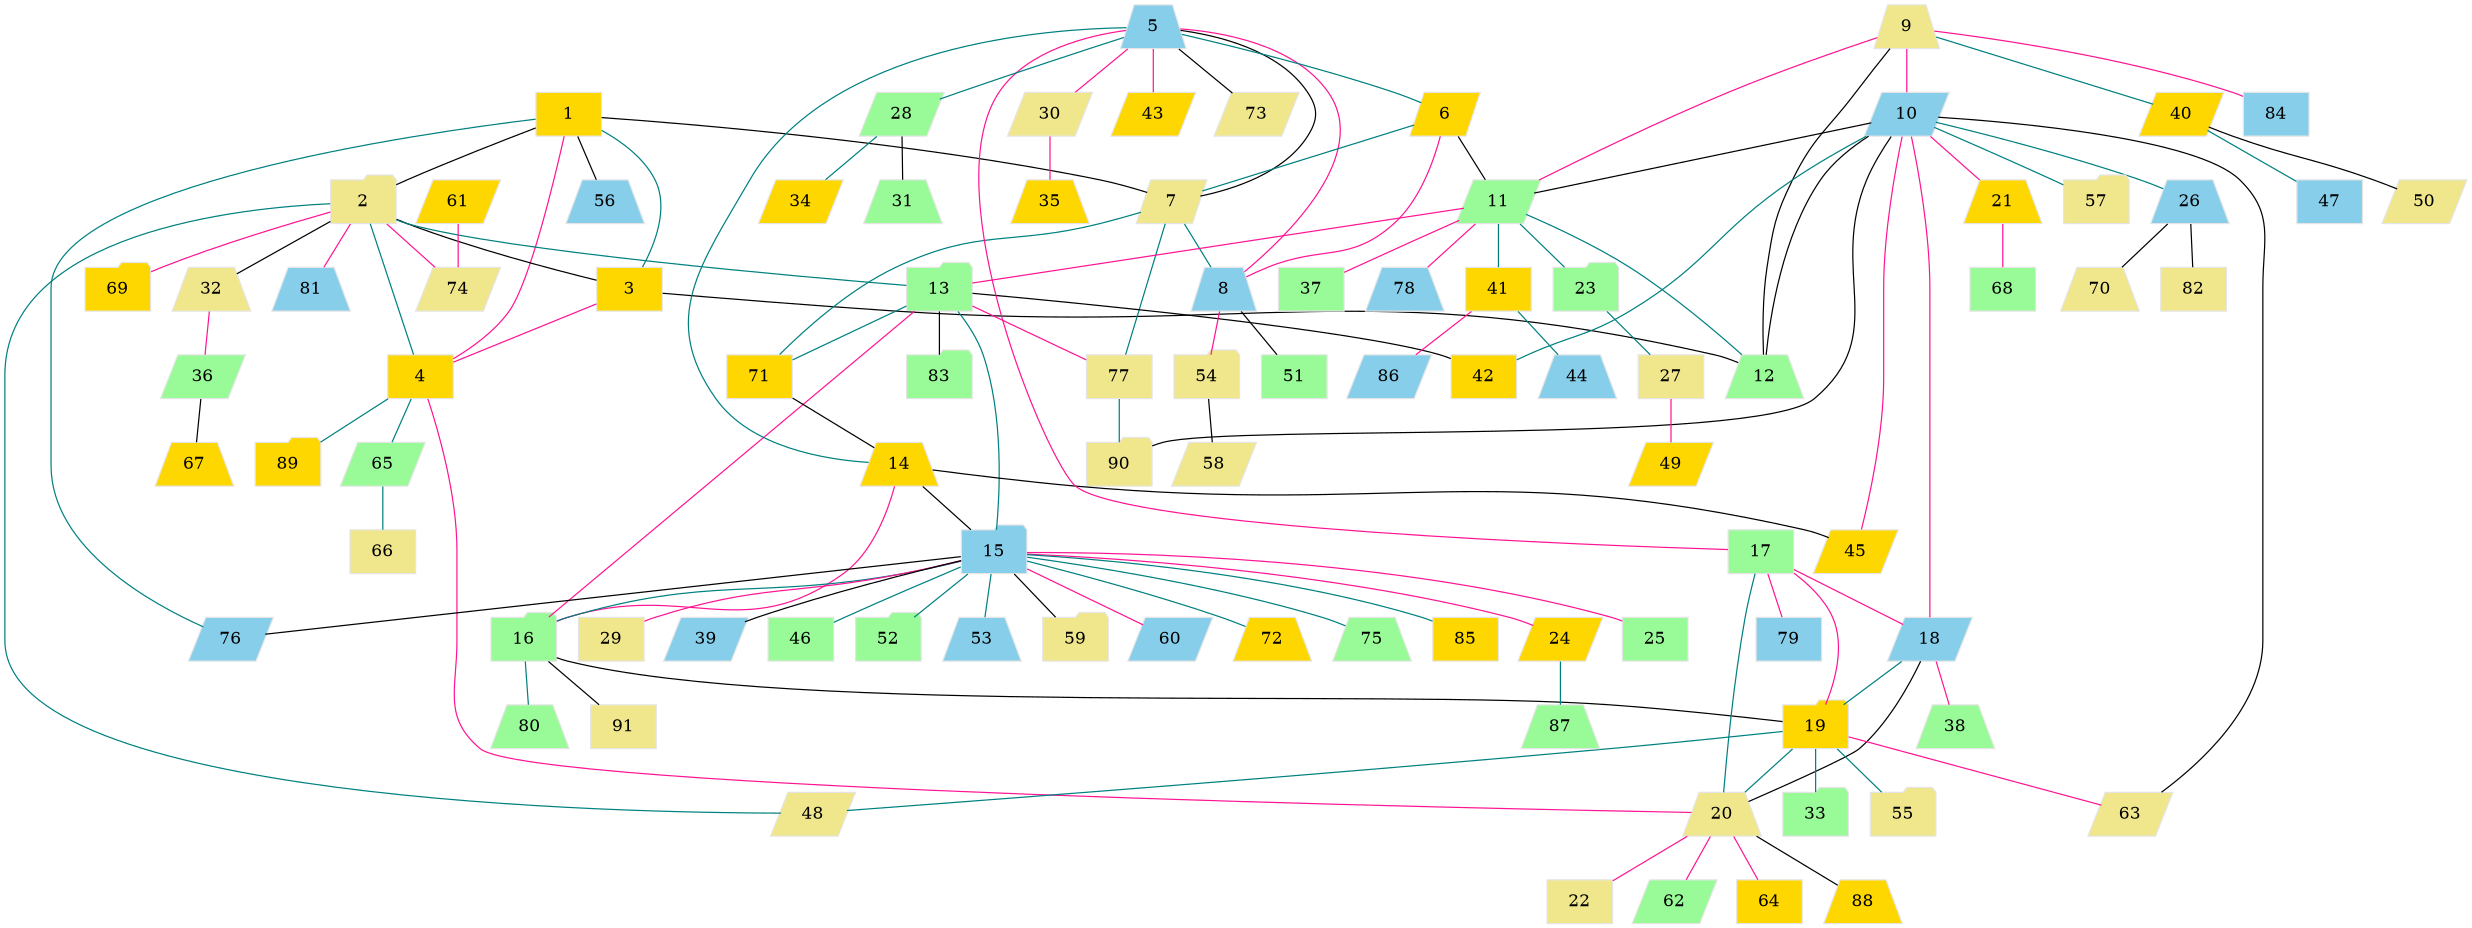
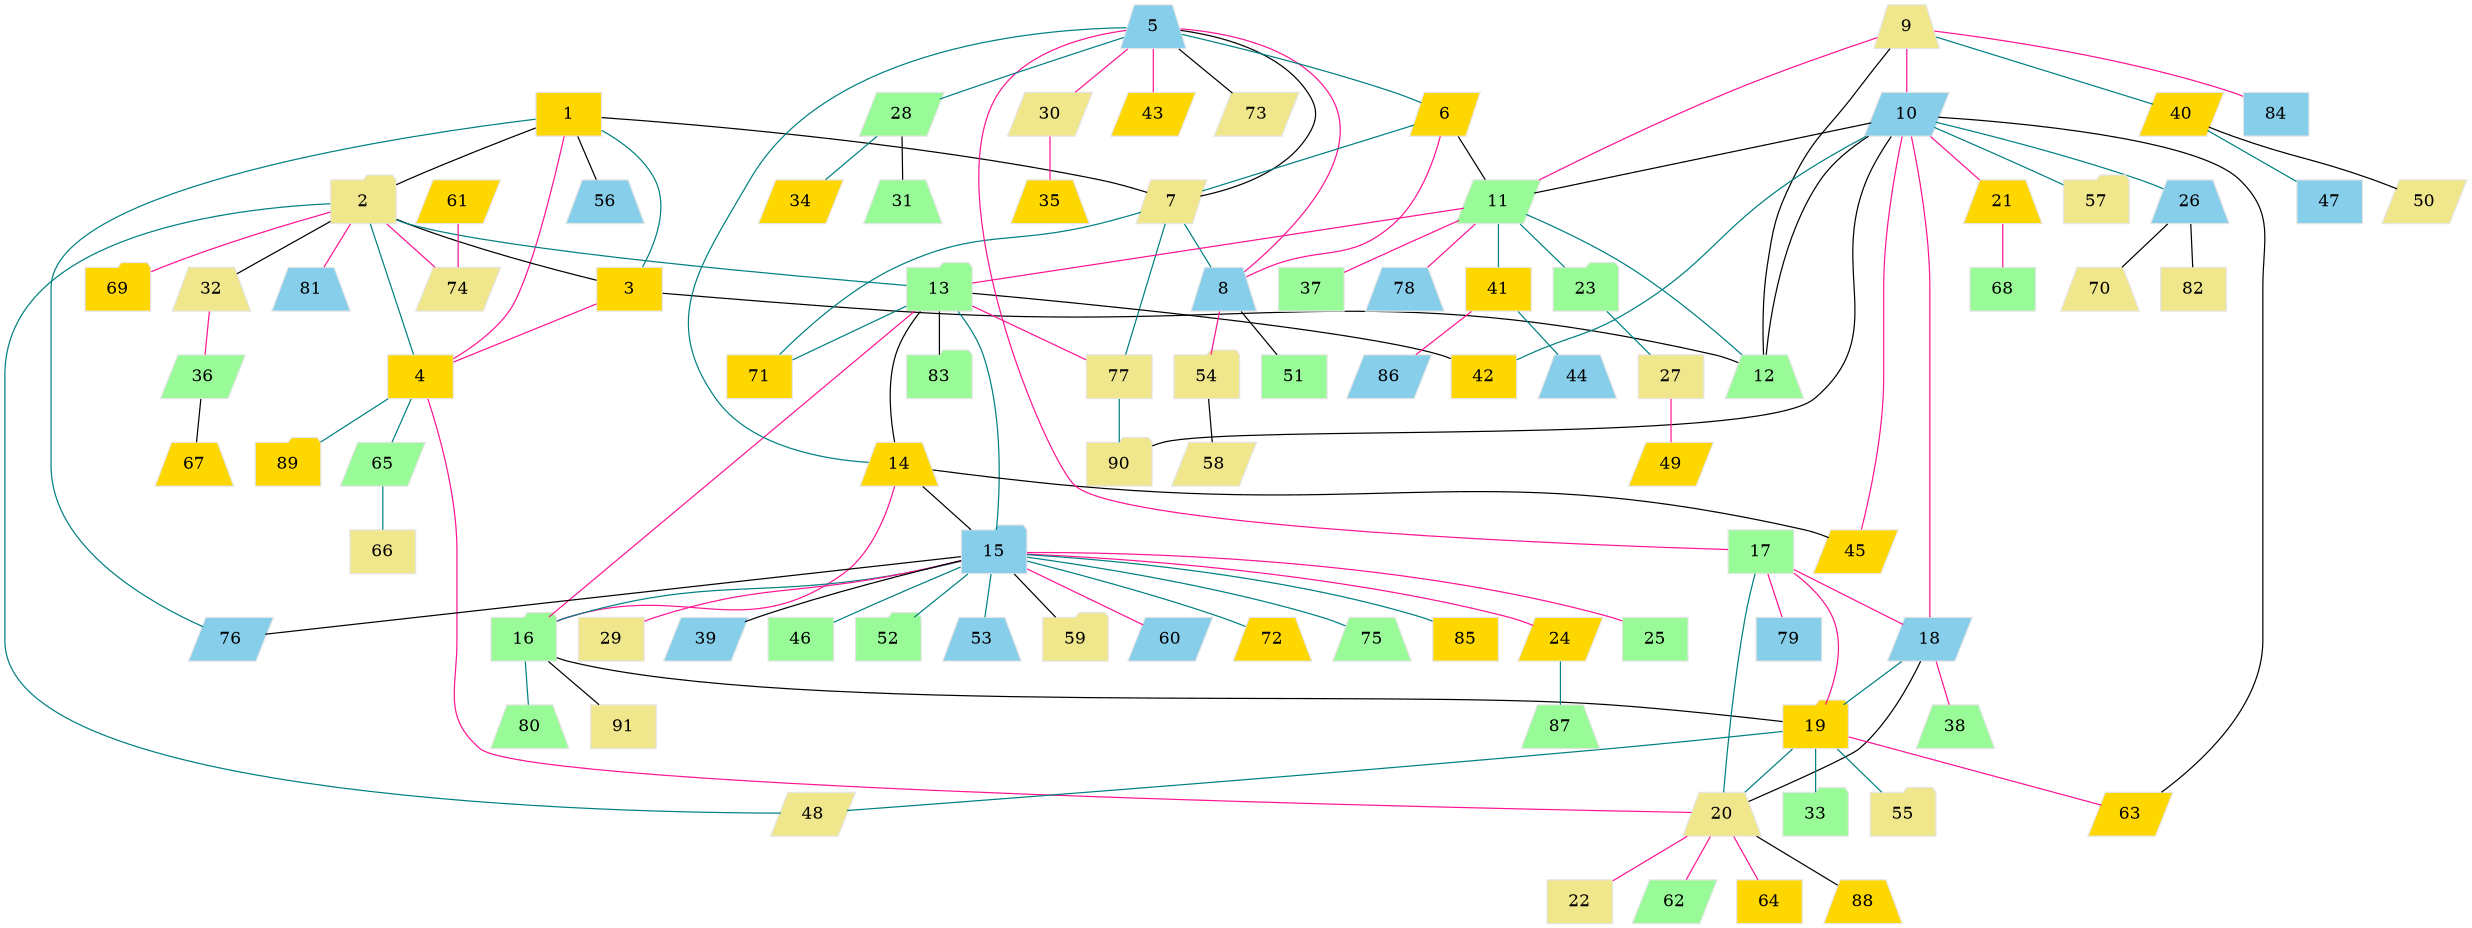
(833, 423) -> (892, 373)
(2130, 814) -> (2130, 814)
